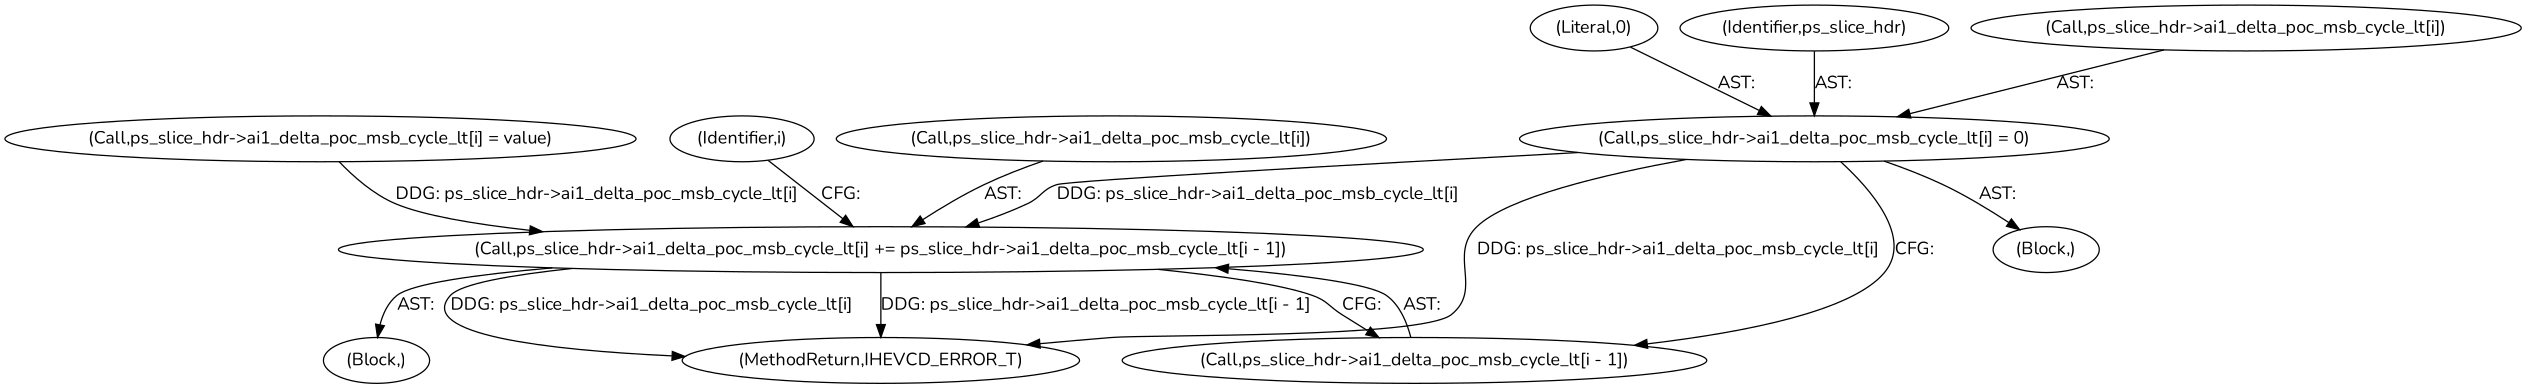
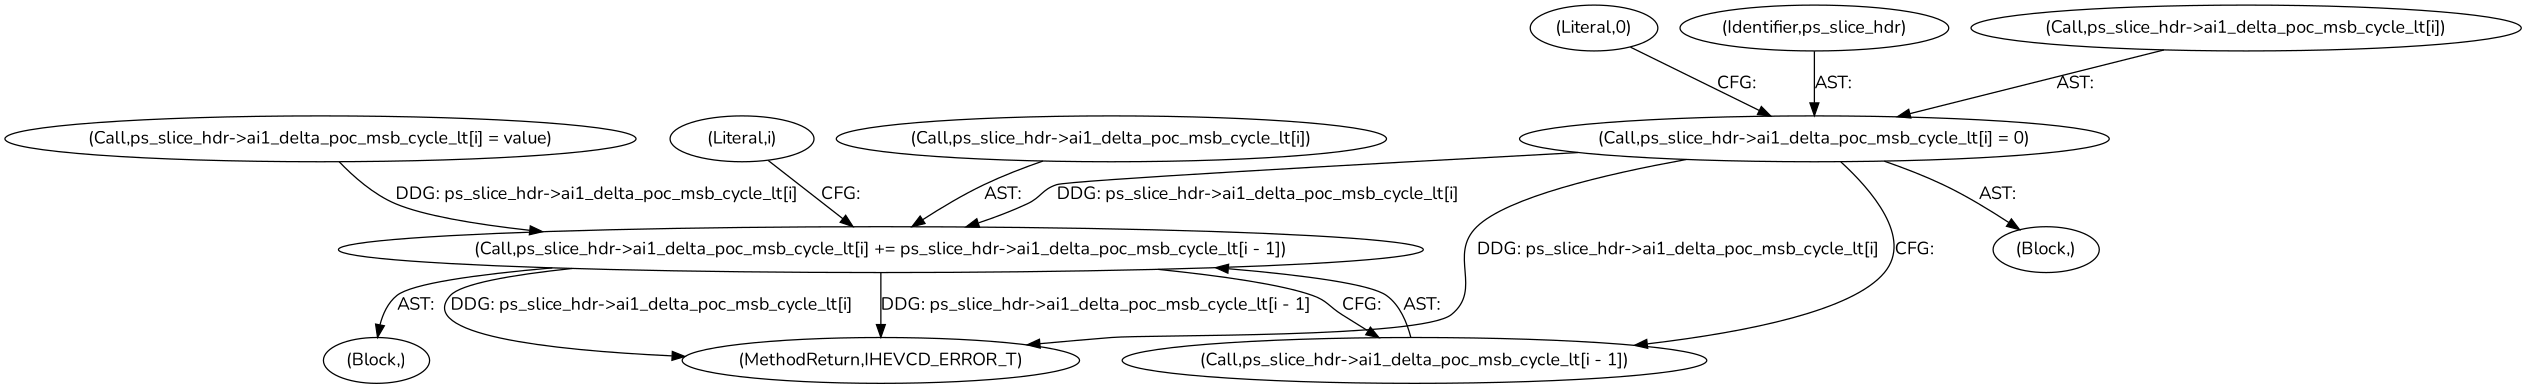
(1739, 83) -> (1739, 83)
(742, 139) -> (742, 139)
